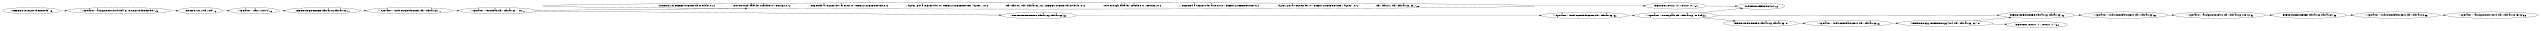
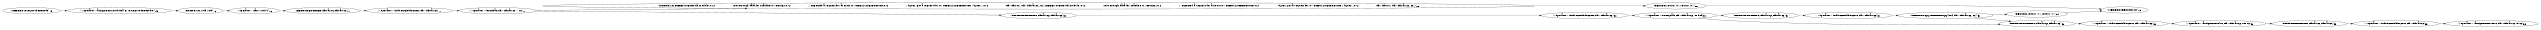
(1696, 6) -> (1696, 6)
(1720, 11) -> (2082, 12)
